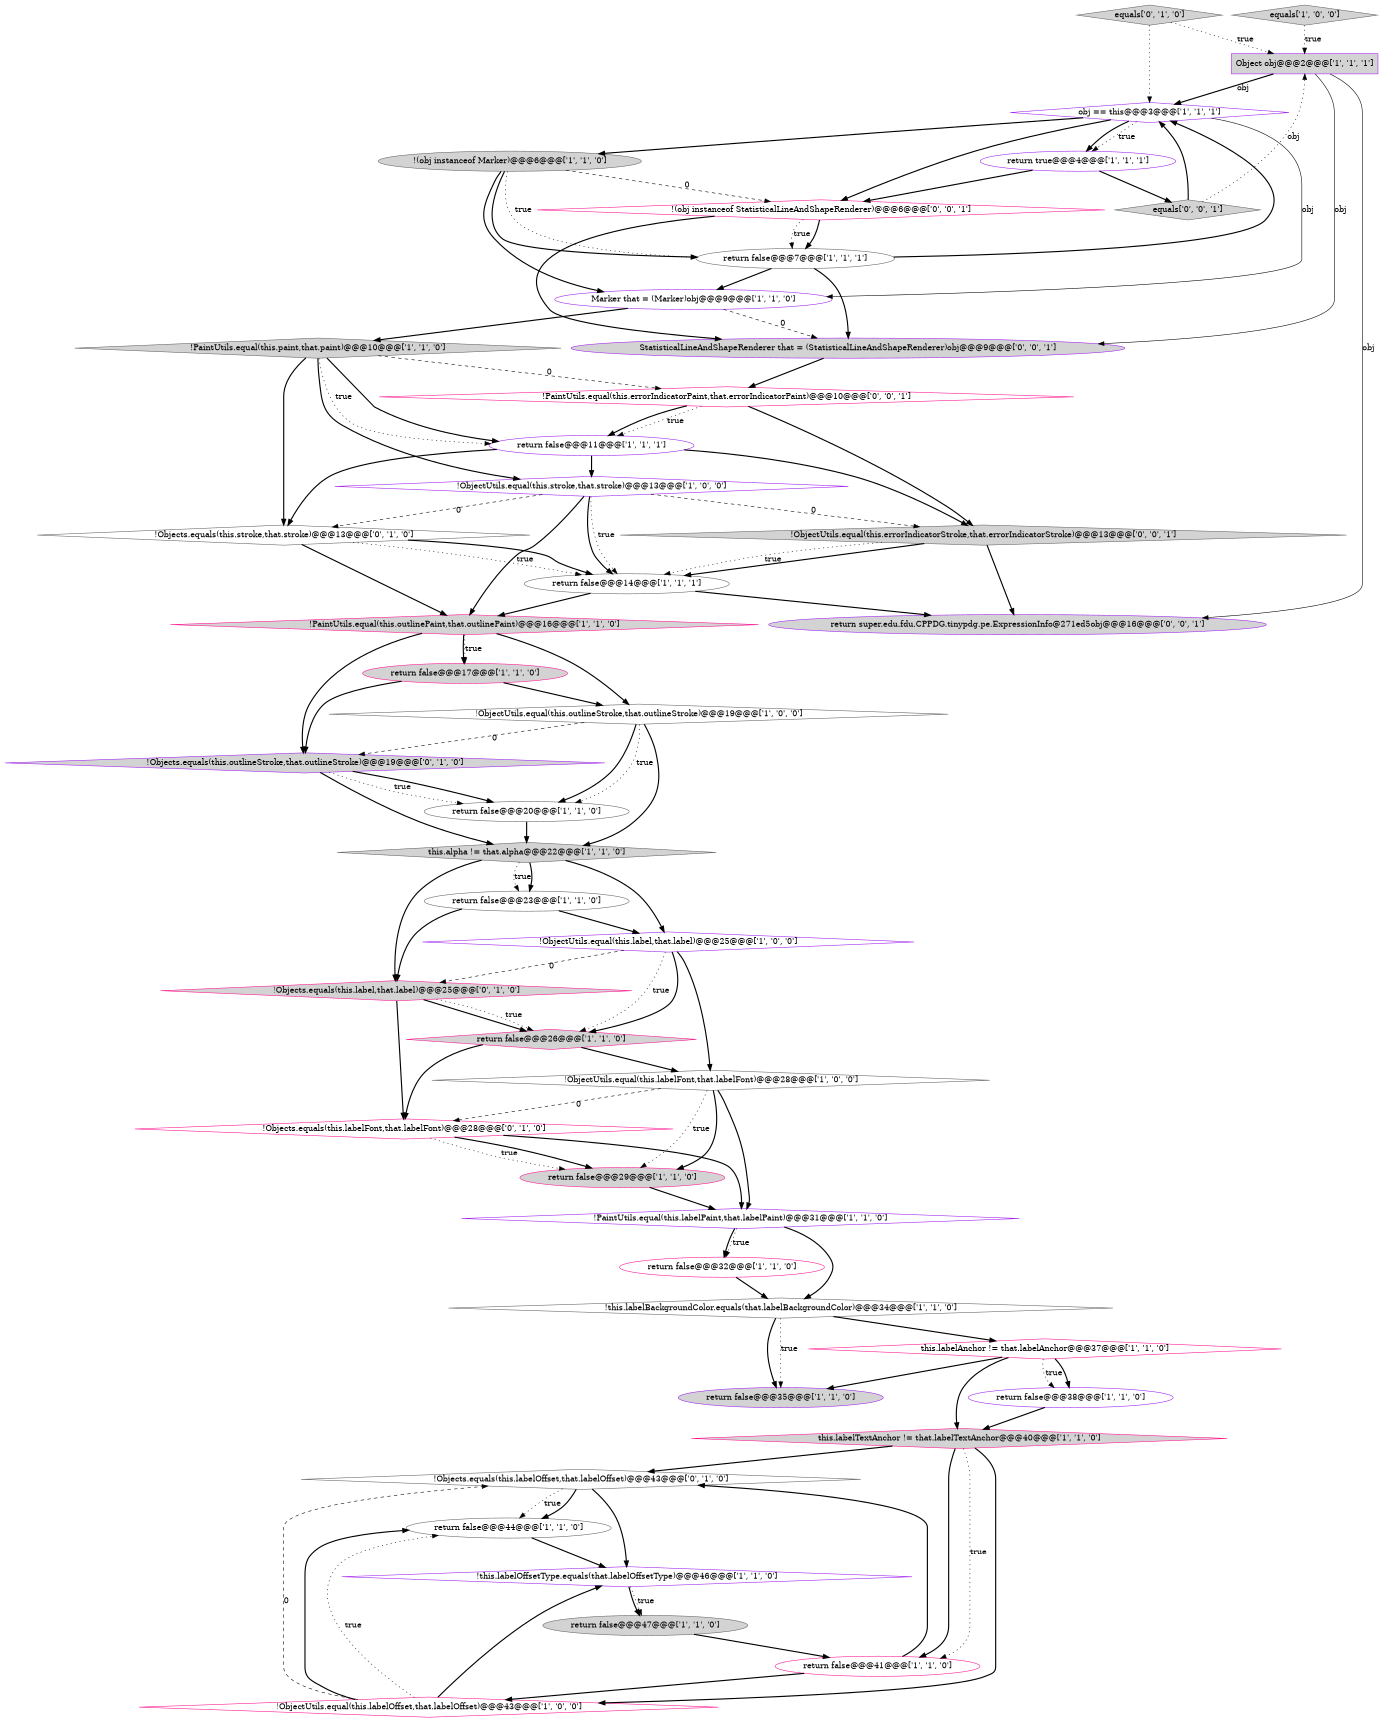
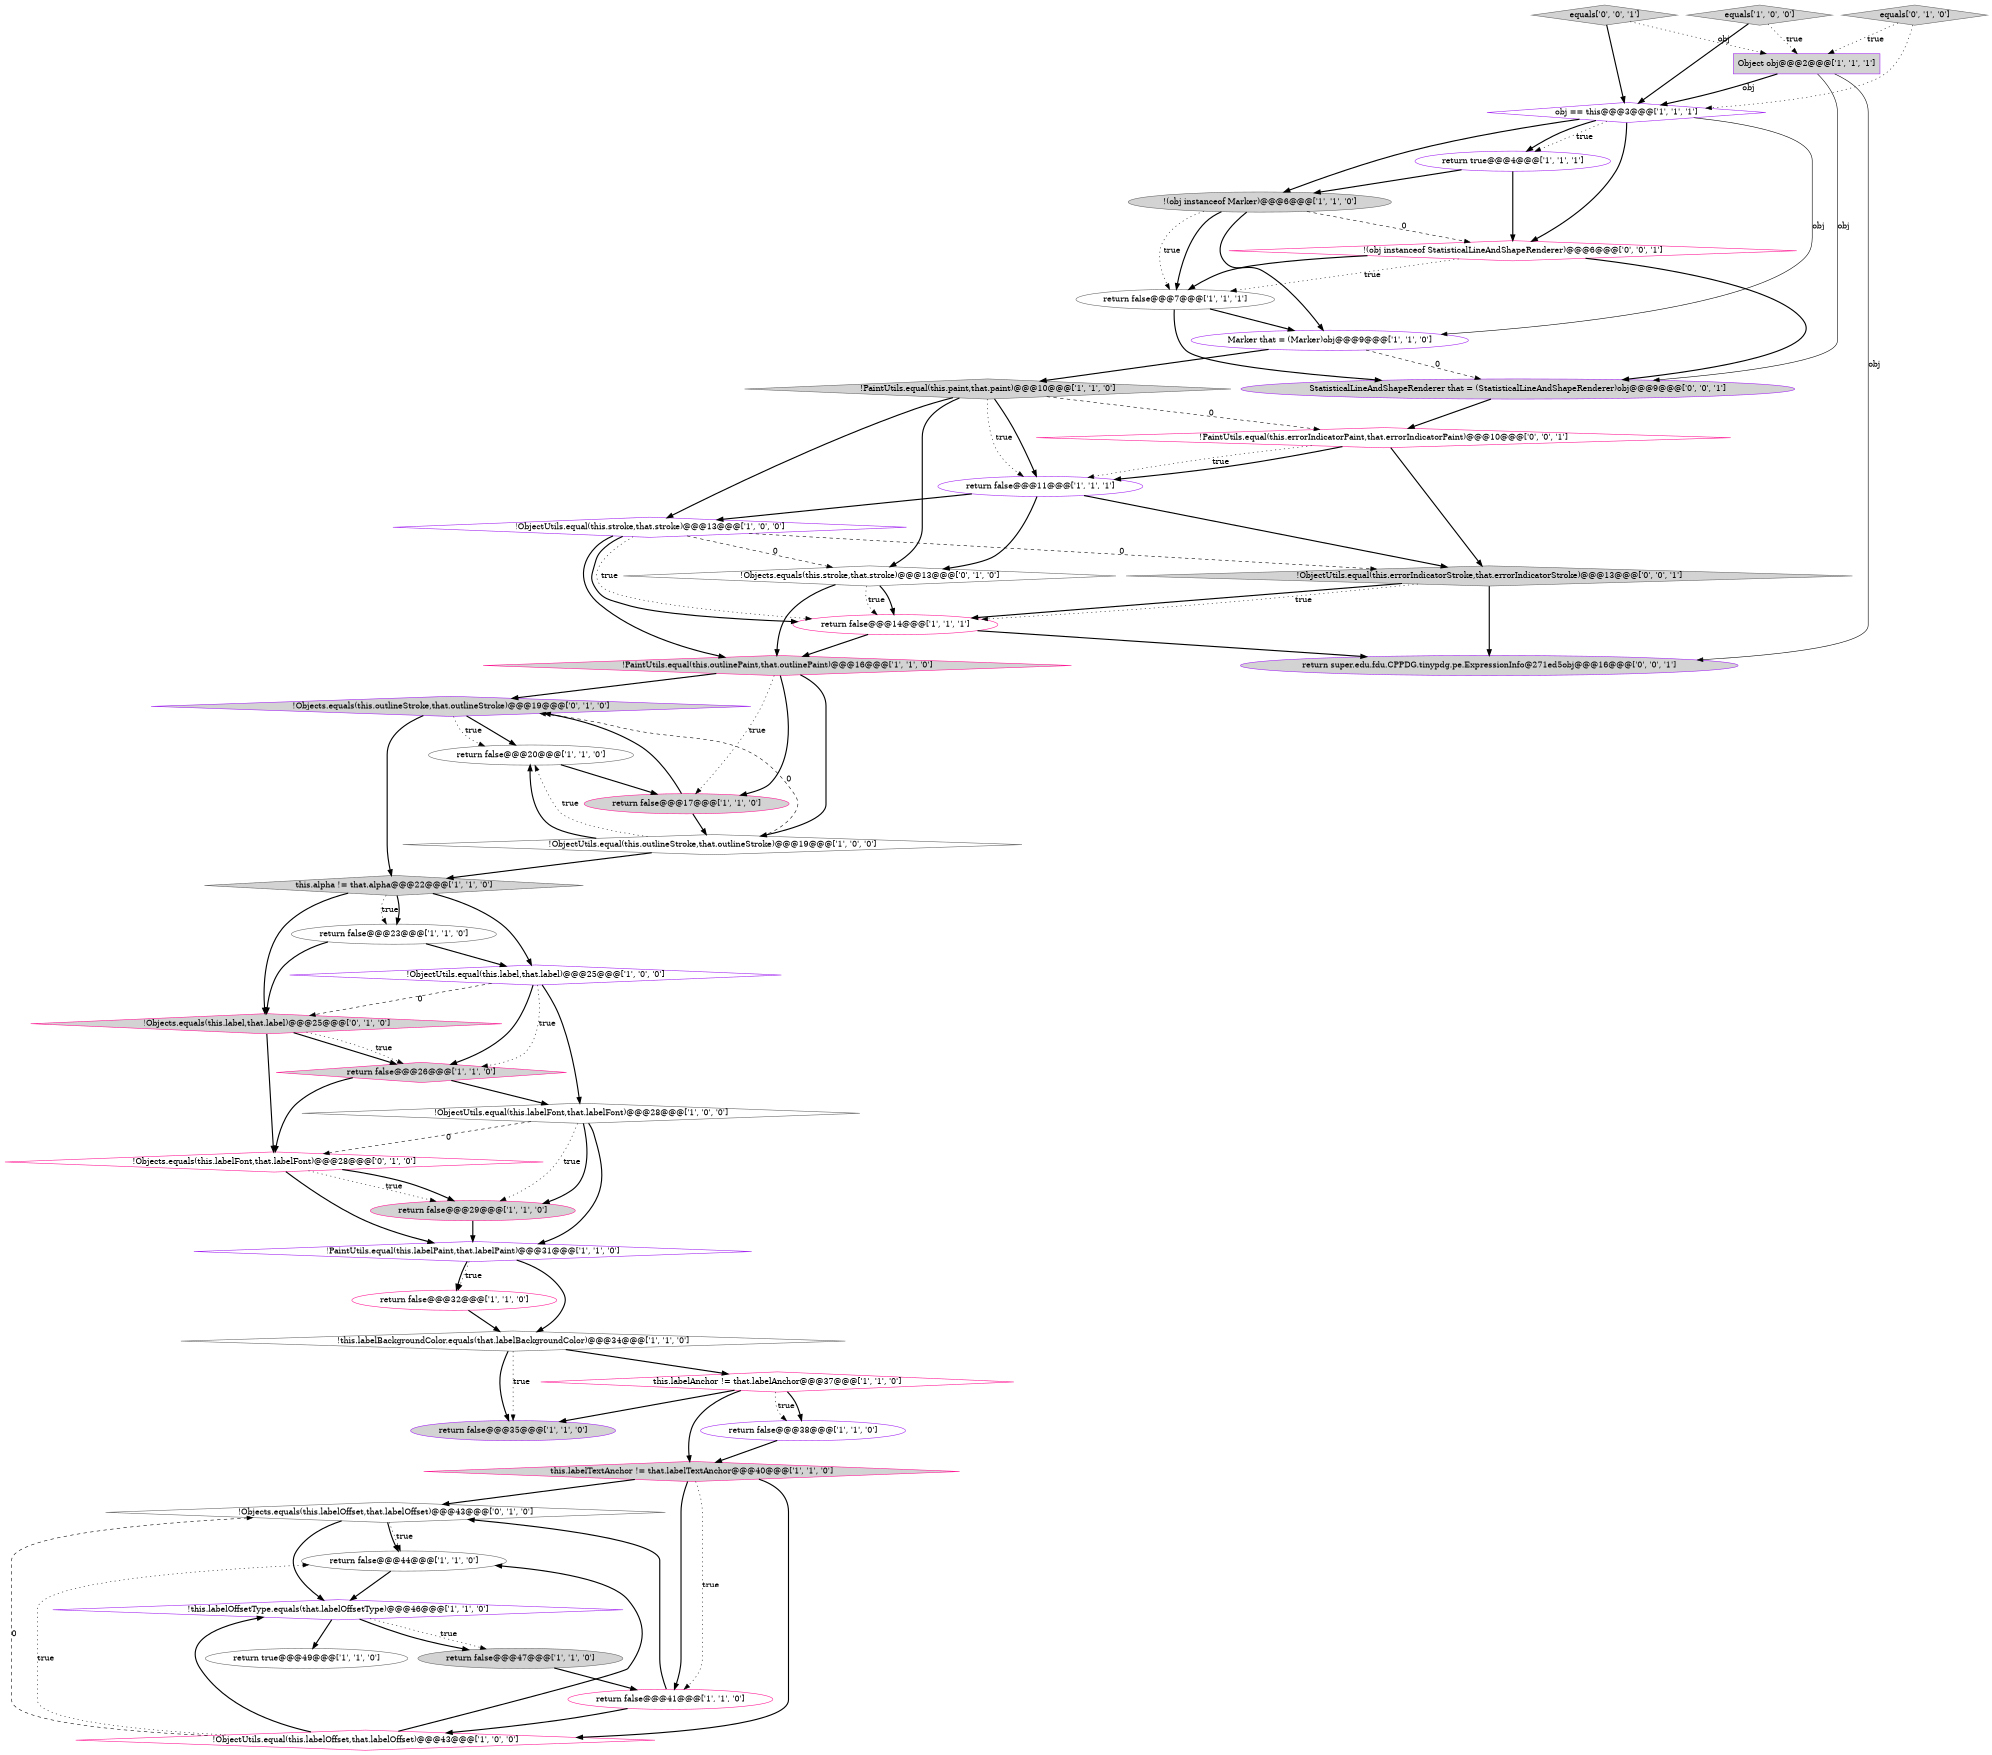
(1133, 185) -> (1391, 181)
(1157, 244) -> (1696, 62)
(627, 584) -> (895, 625)
(527, 829) -> (606, 779)
none -> (307, 1658)
